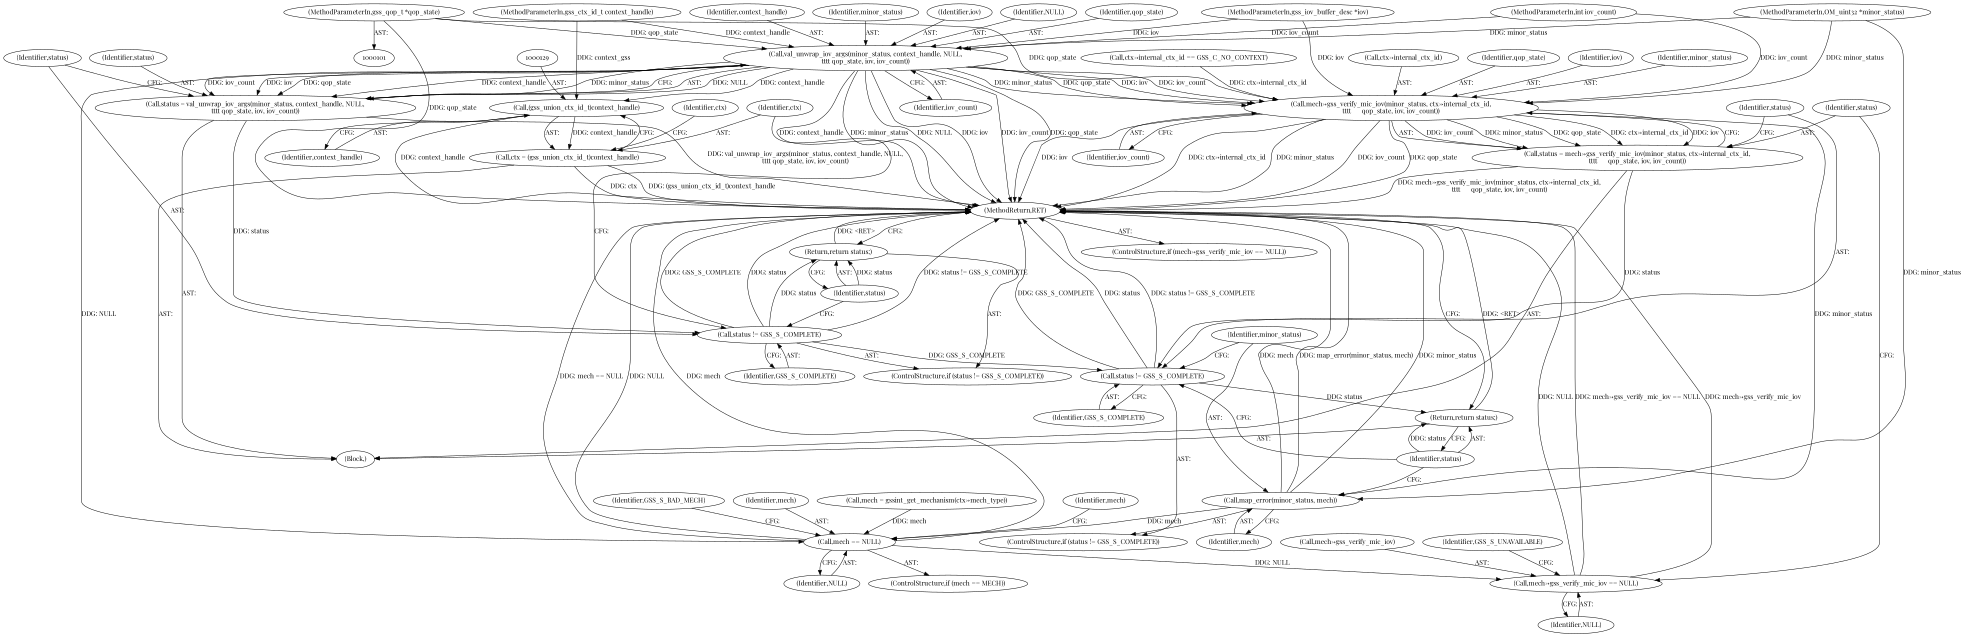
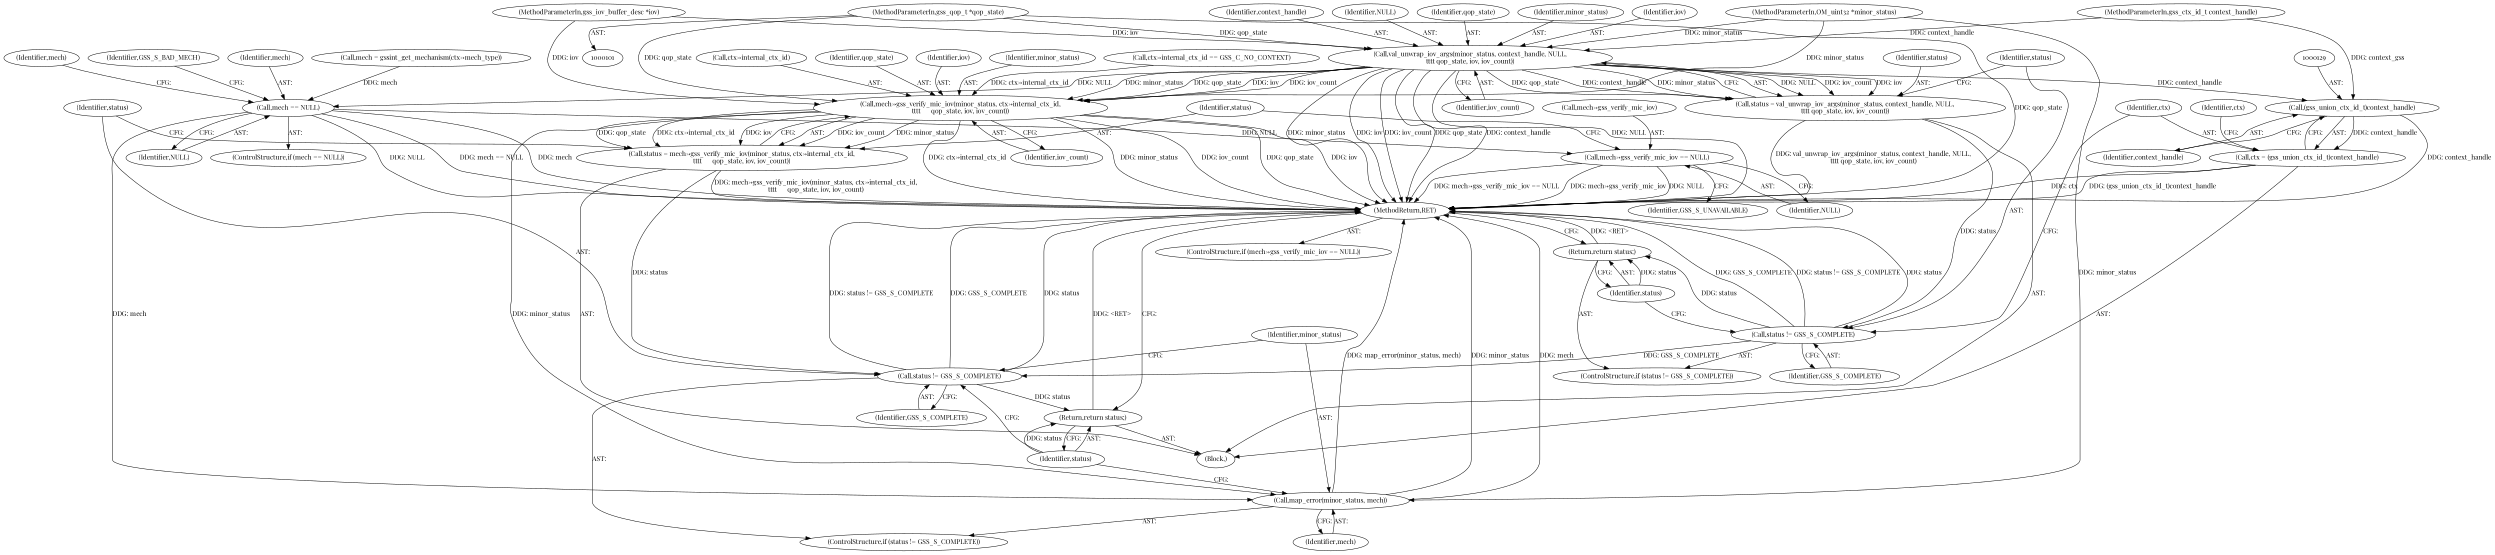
(1564, 12) -> none
(1064, 527) -> (454, 486)
(1532, 562) -> (1711, 178)
(948, 584) -> (288, 158)
